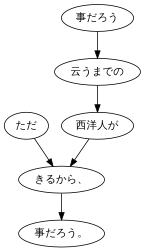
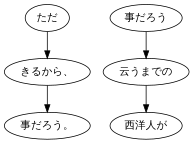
(82, 149) -> none
